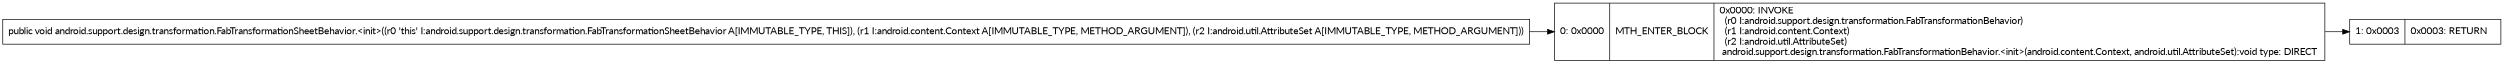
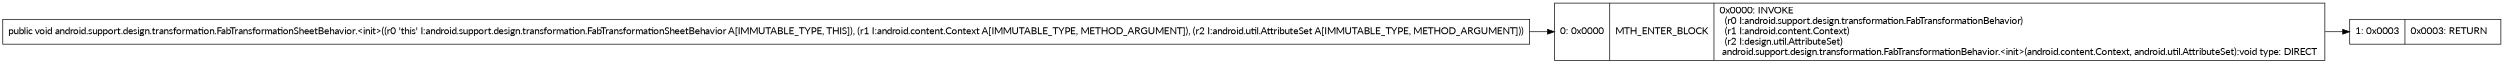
(1783, 42) -> (1781, 42)
